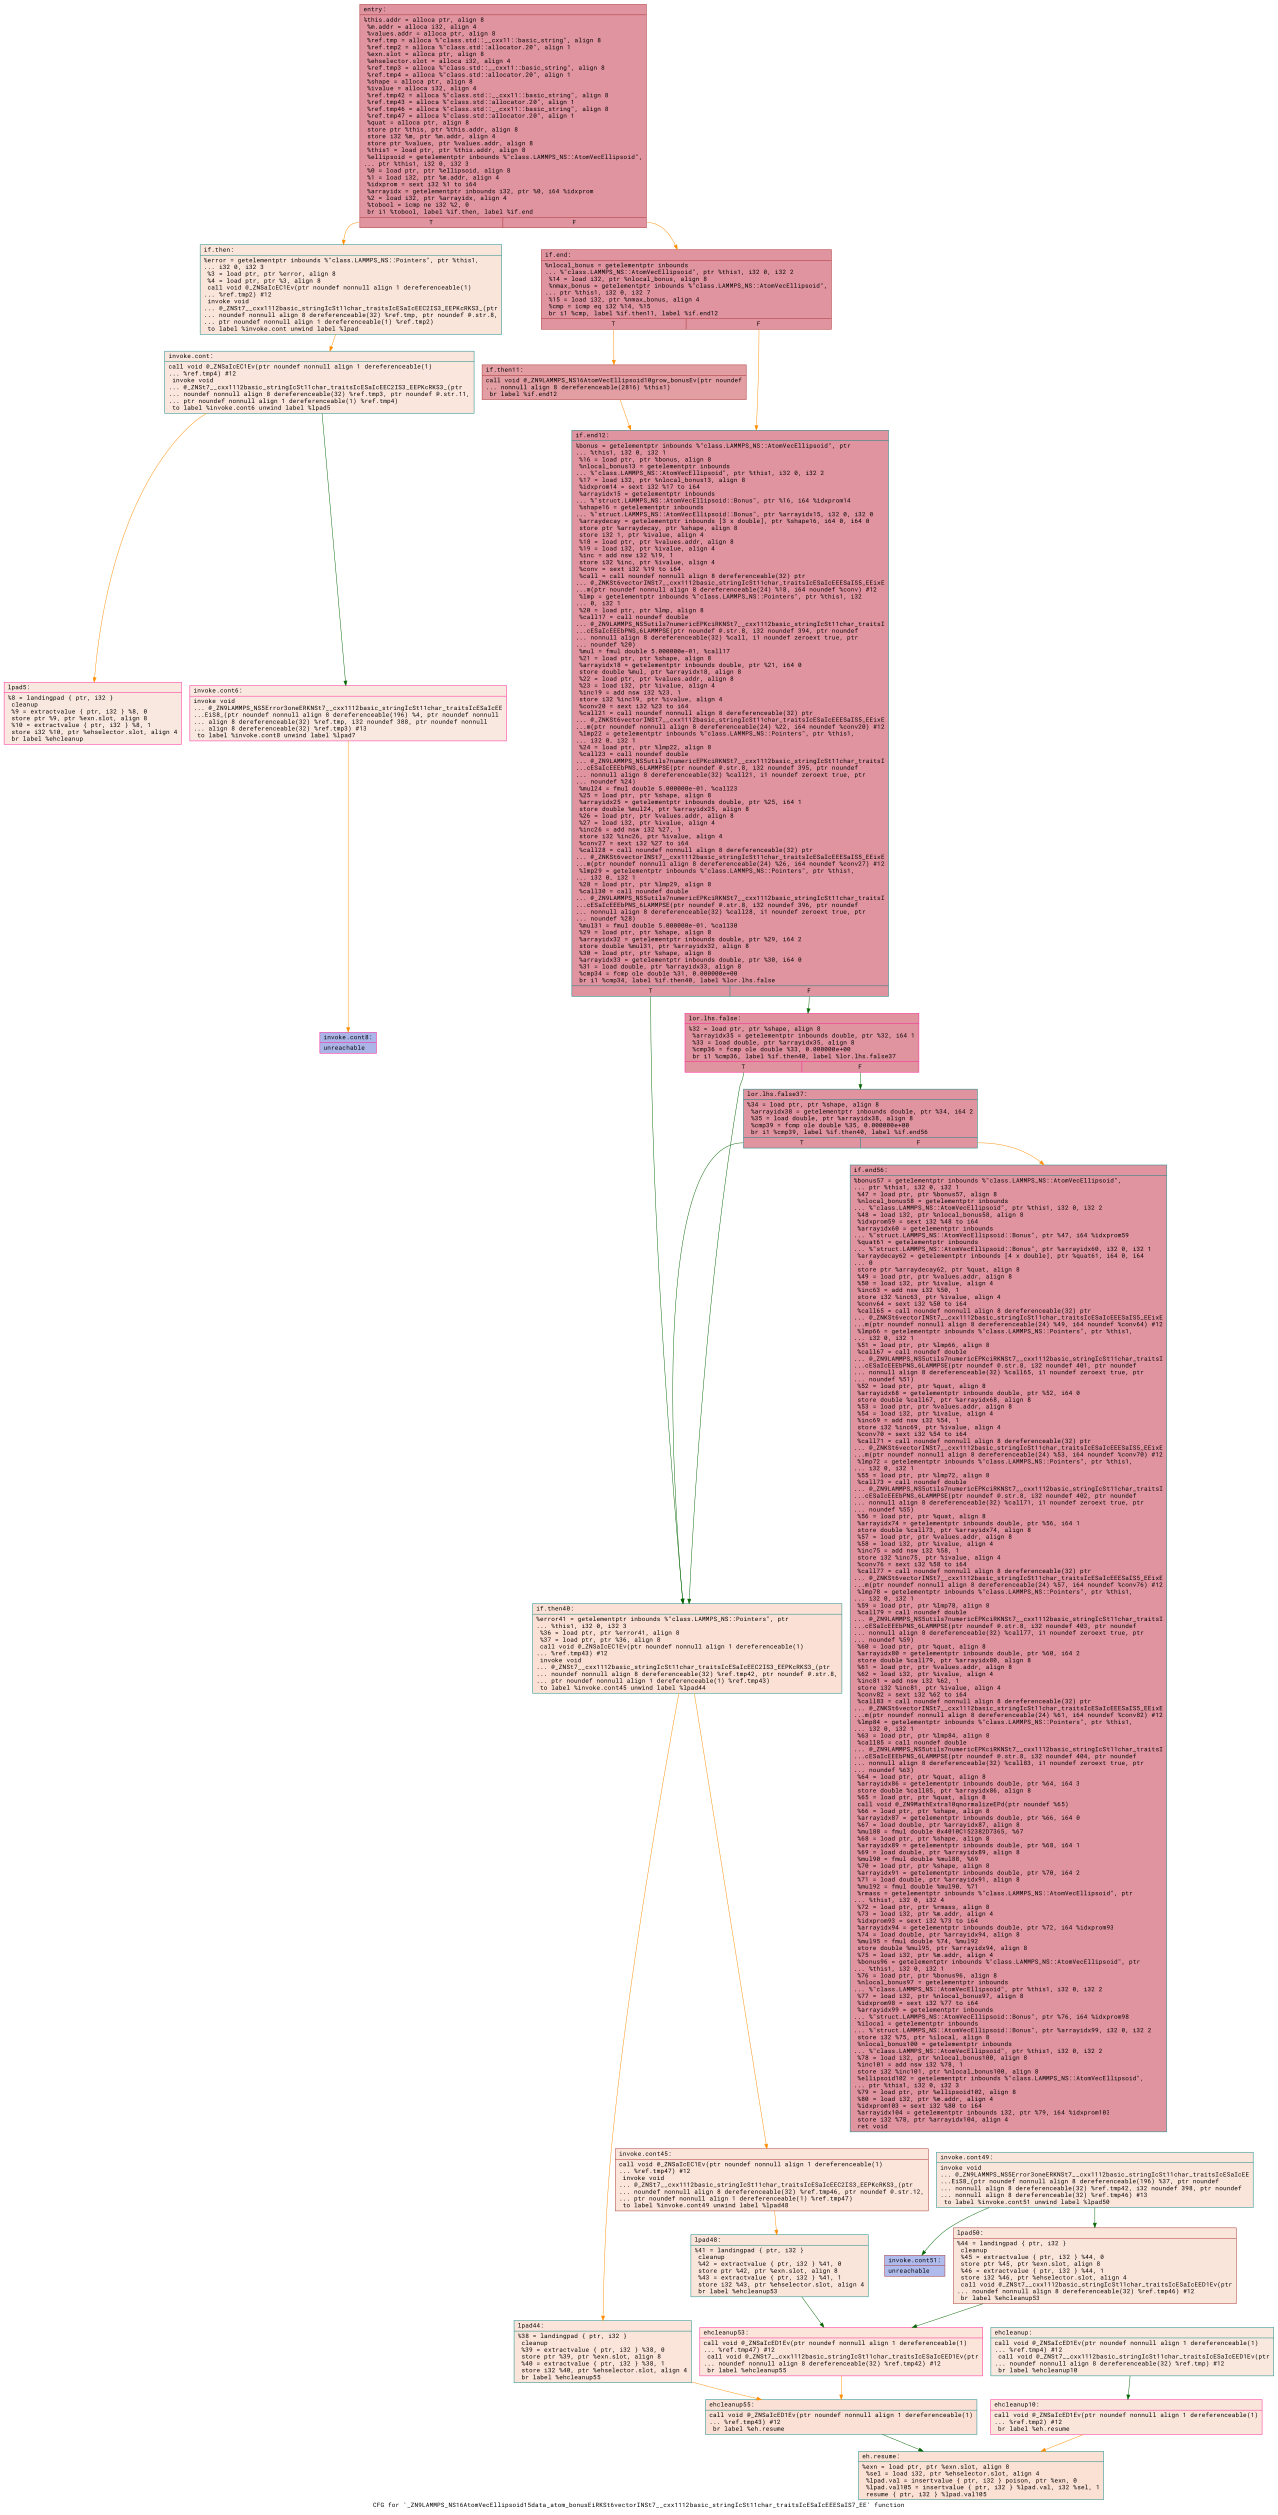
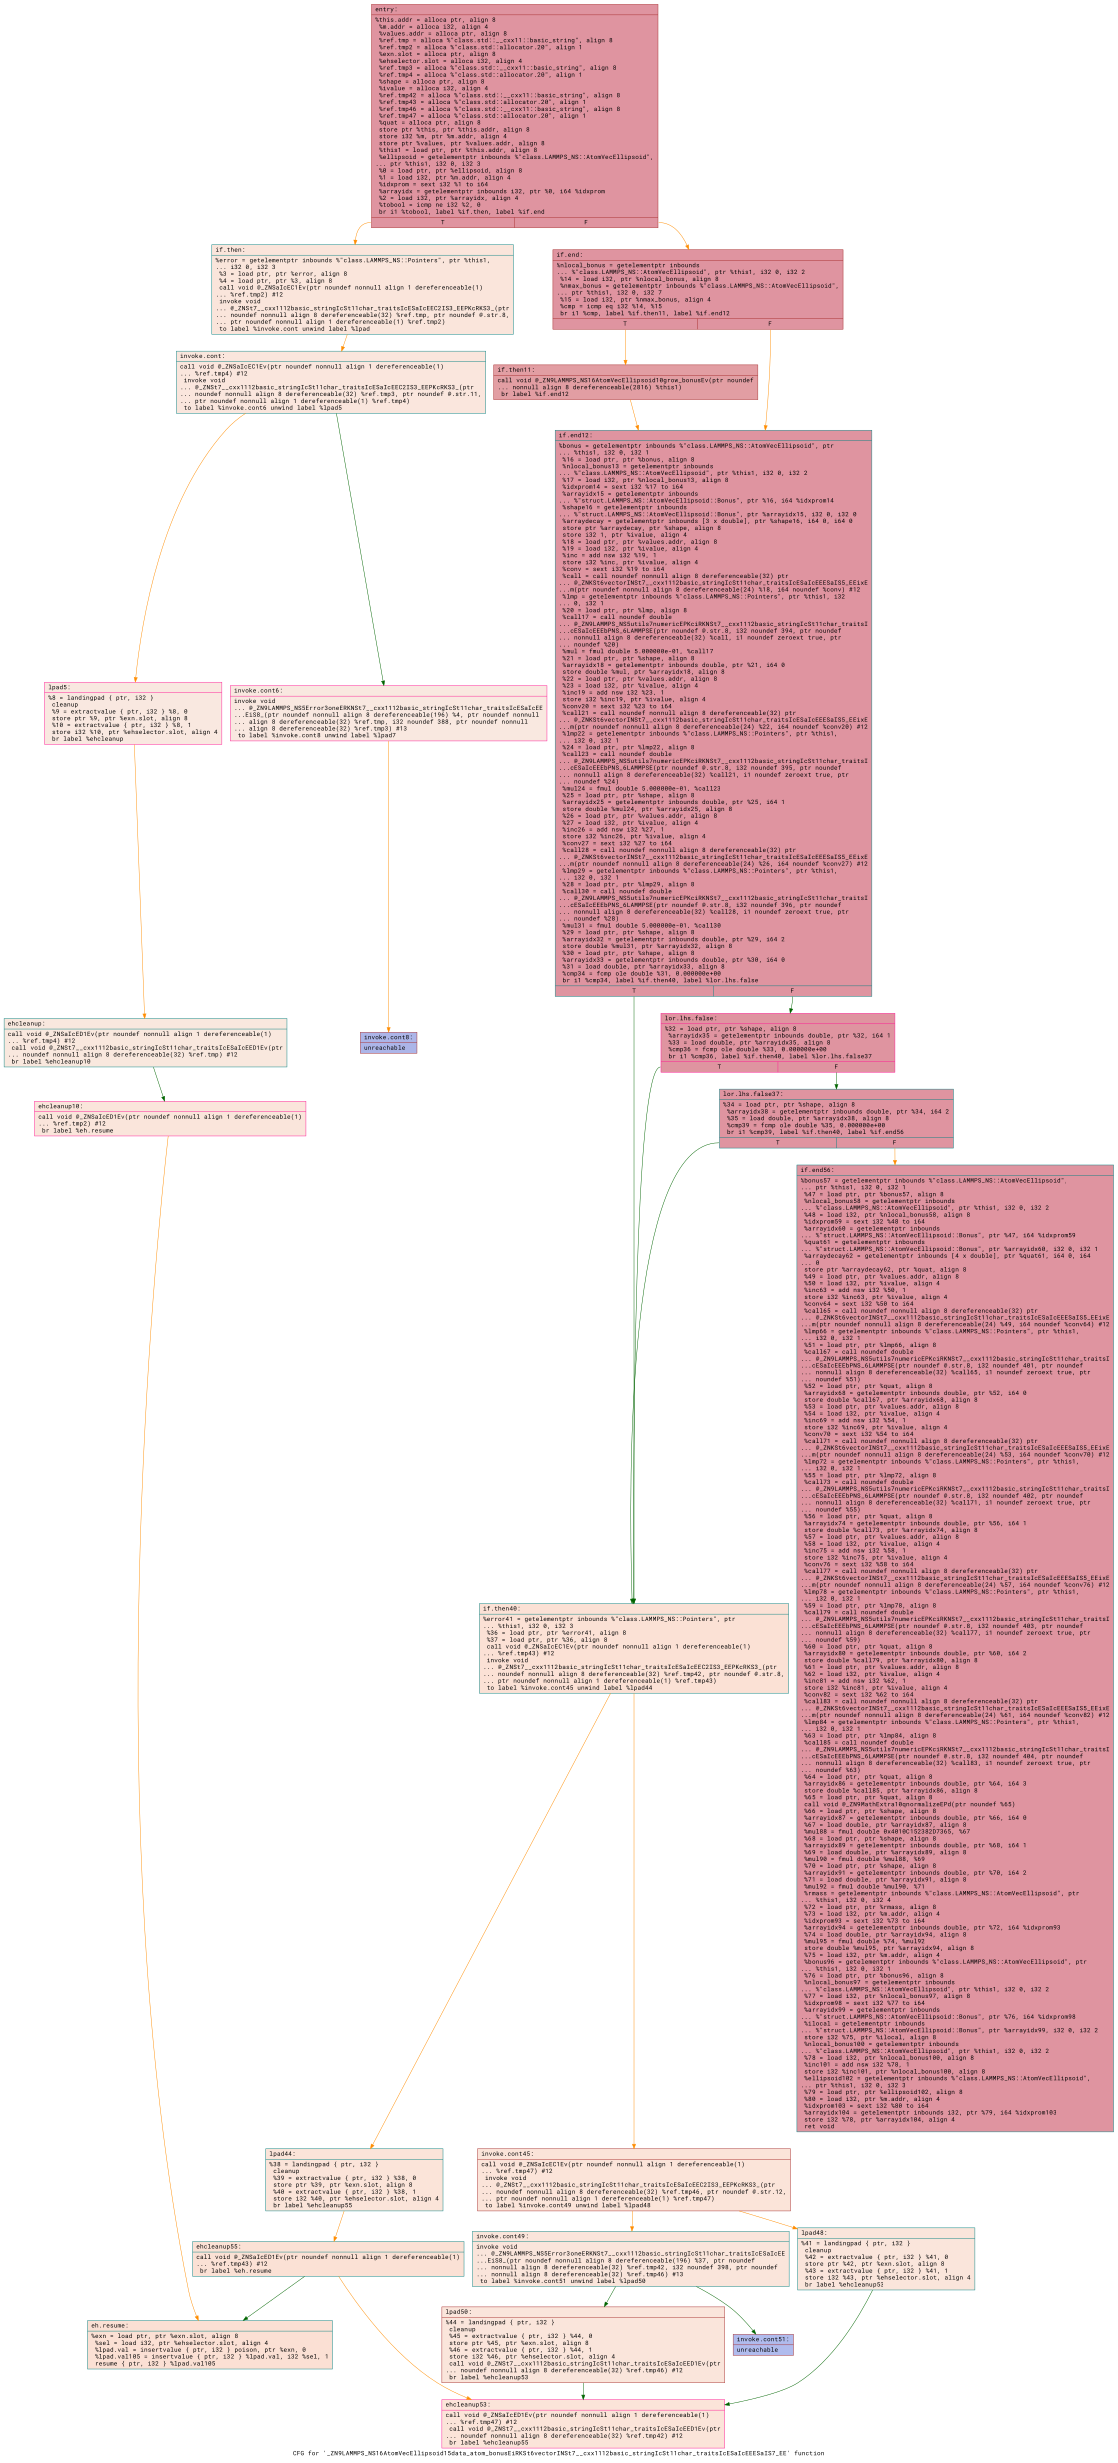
none -> (139, 879)
(348, 1043) -> (389, 1043)
none -> (632, 2219)
(841, 2385) -> (394, 2347)
